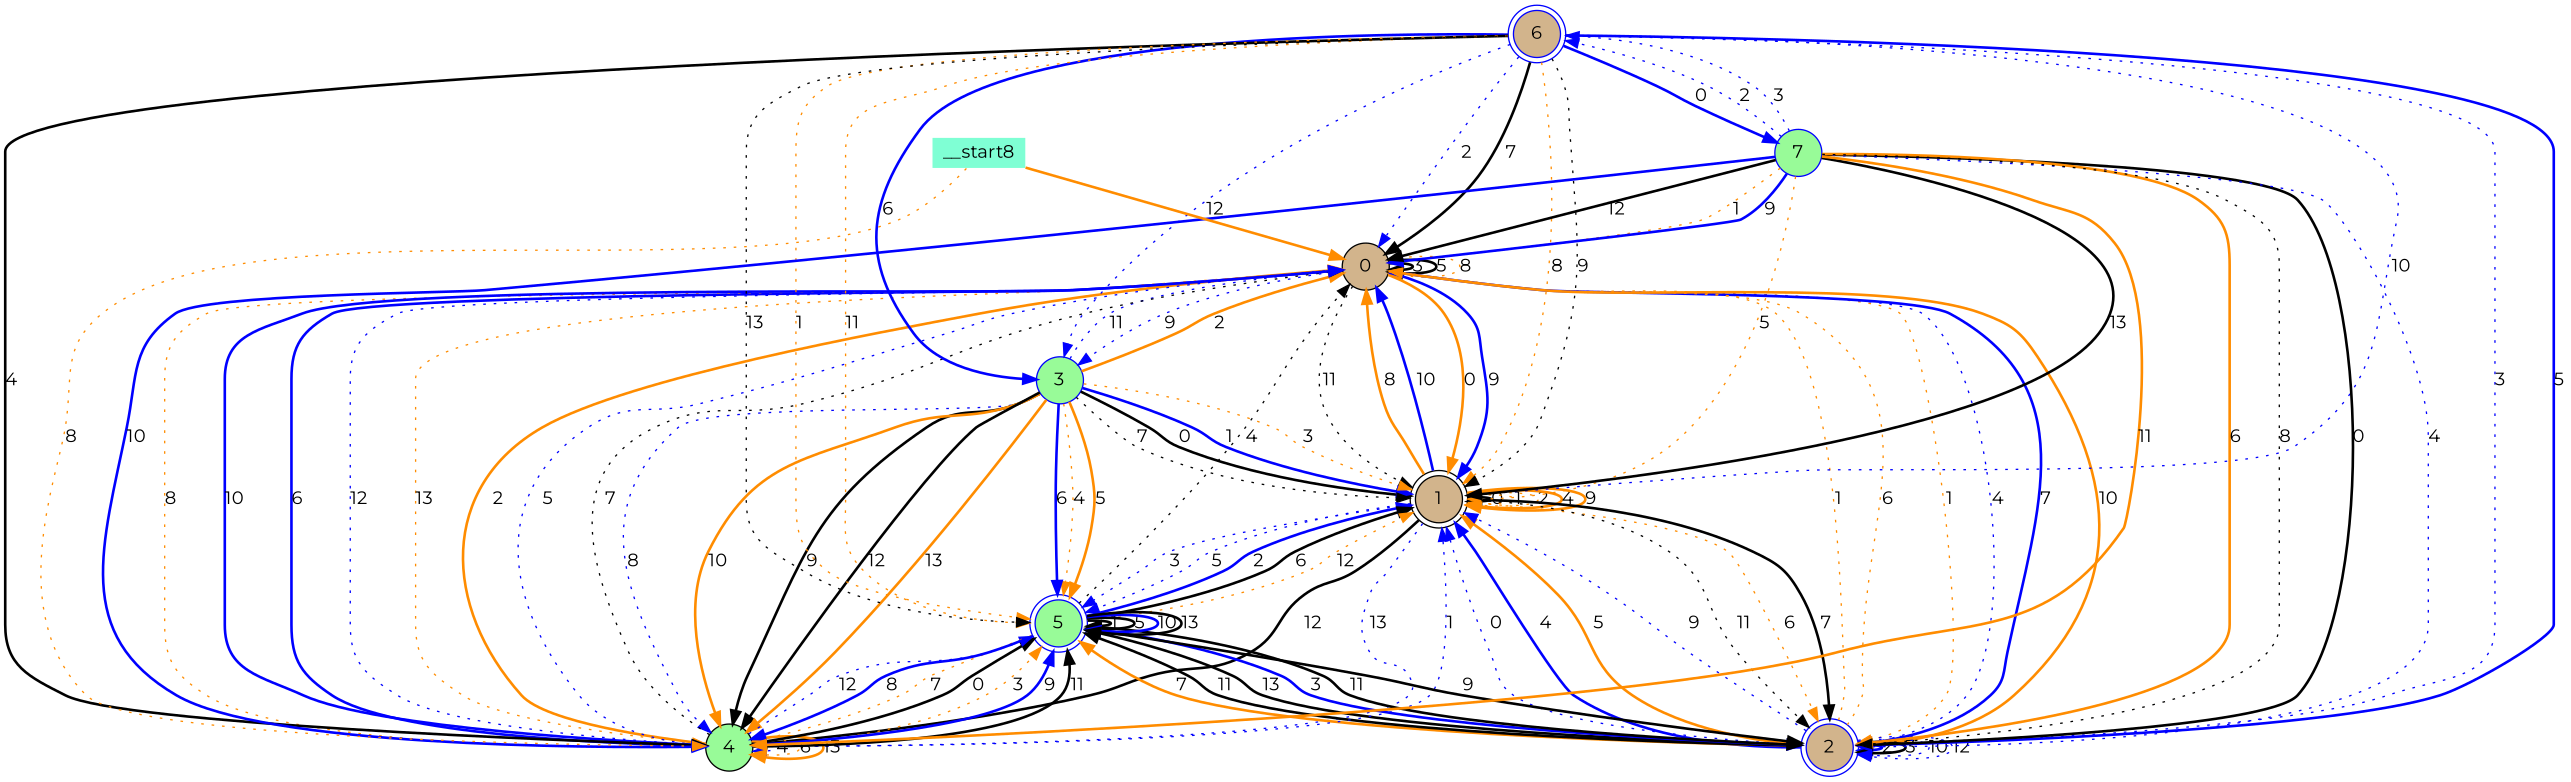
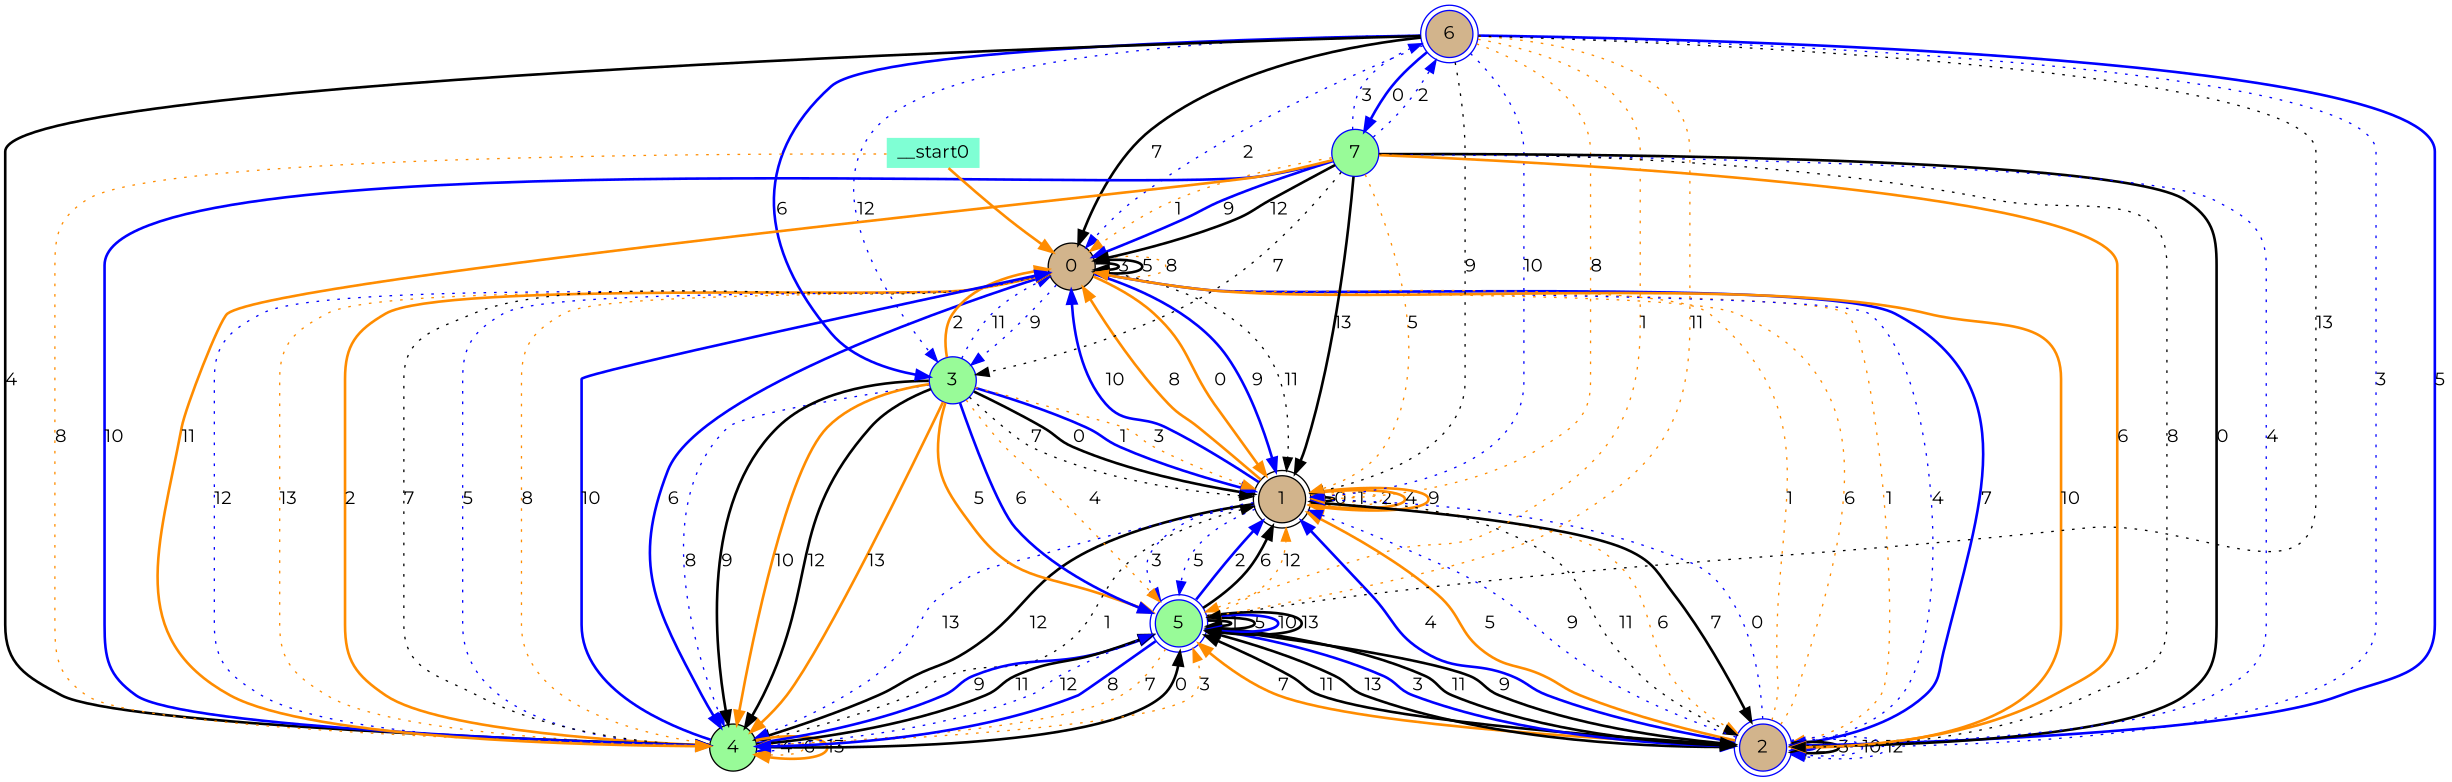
(979, 153) -> (933, 153)
none -> (1185, 306)
(1201, 481) -> none
(1172, 736) -> (1059, 648)
